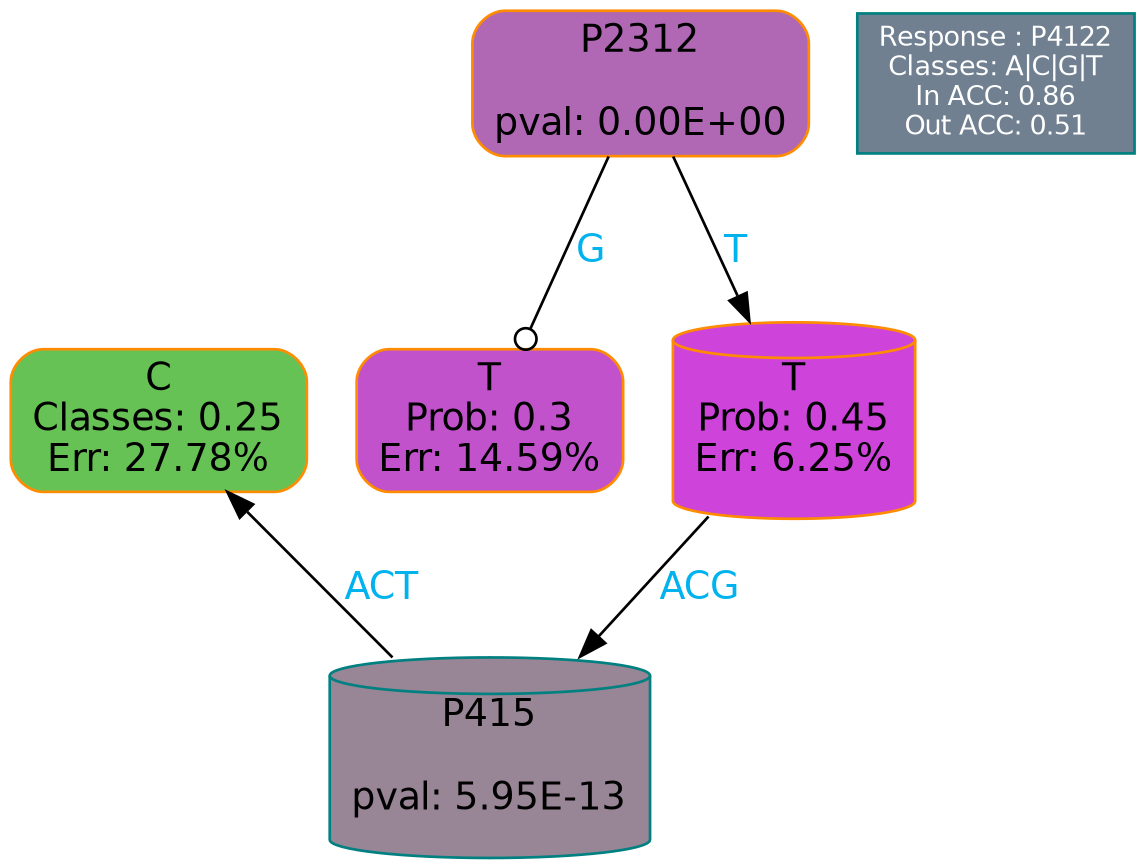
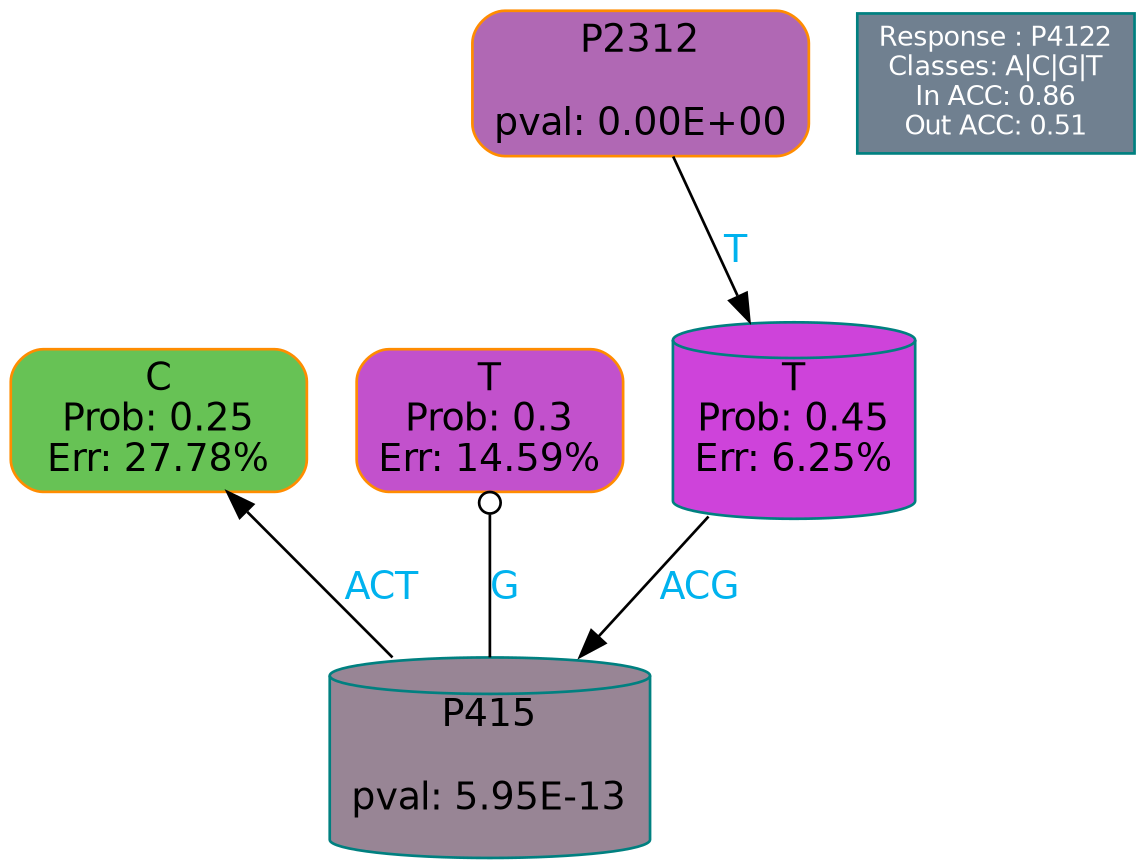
(570, 243) -> (490, 586)
(159, 421) -> (159, 421)
(794, 421) -> (794, 421)
